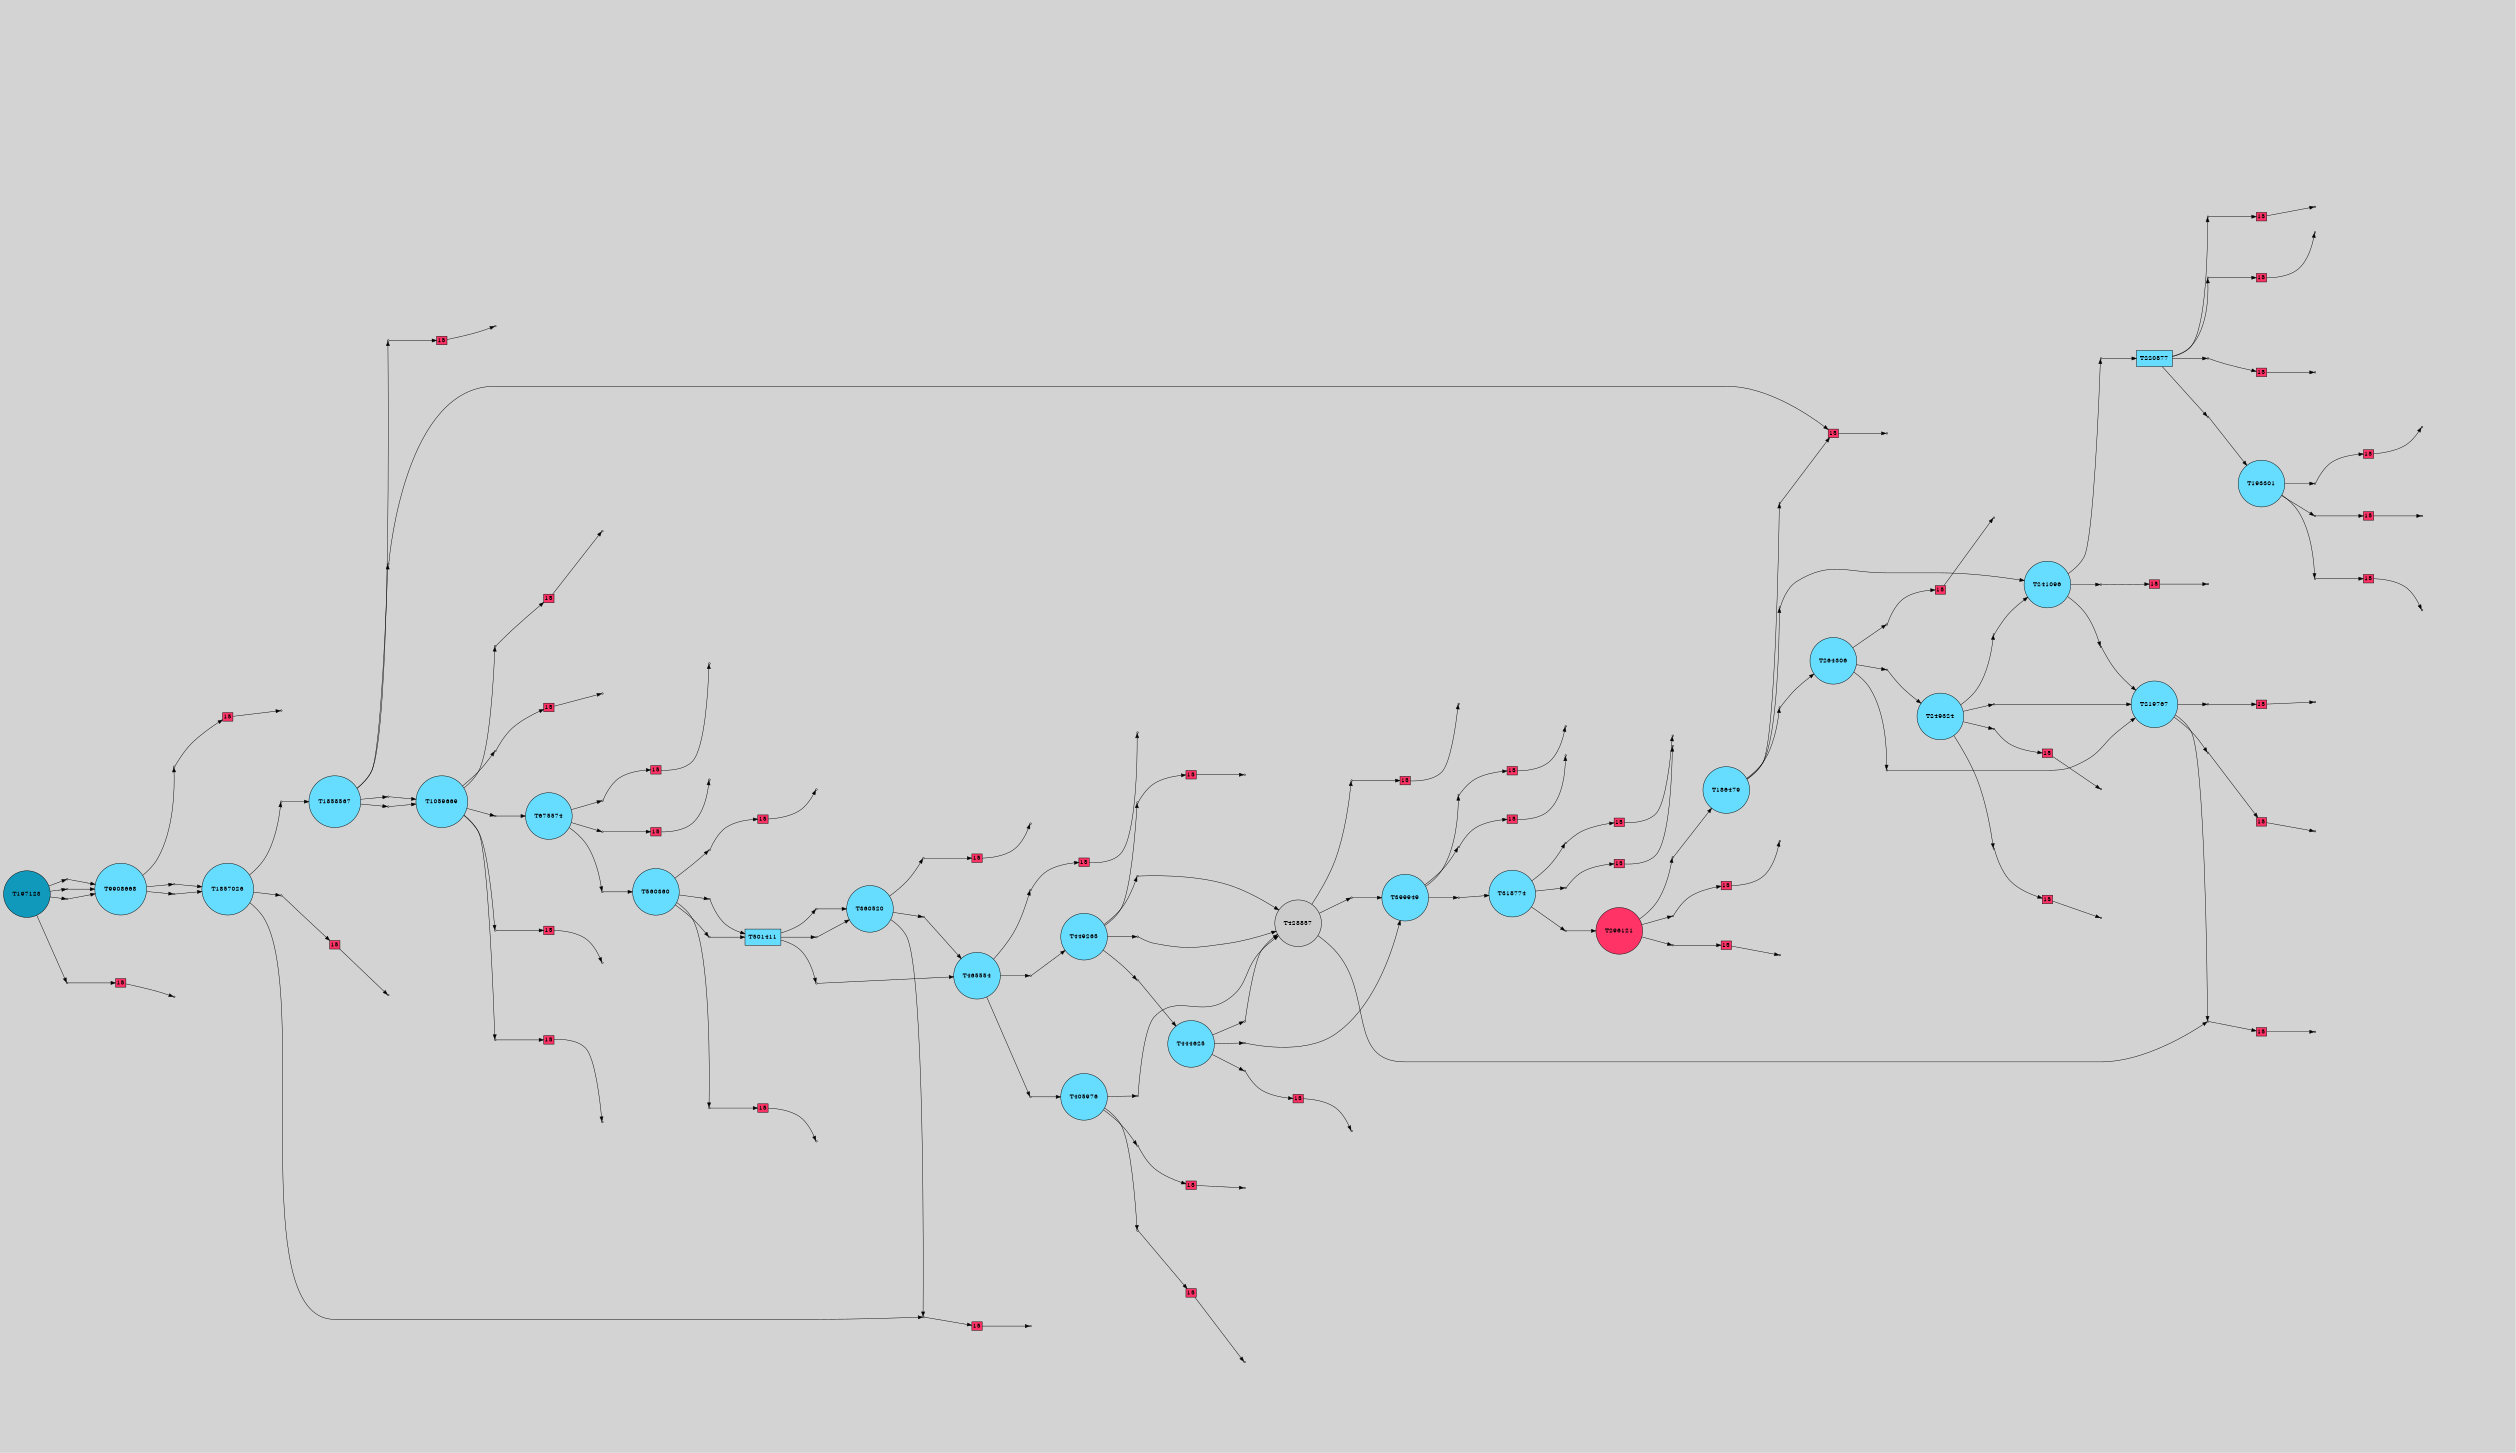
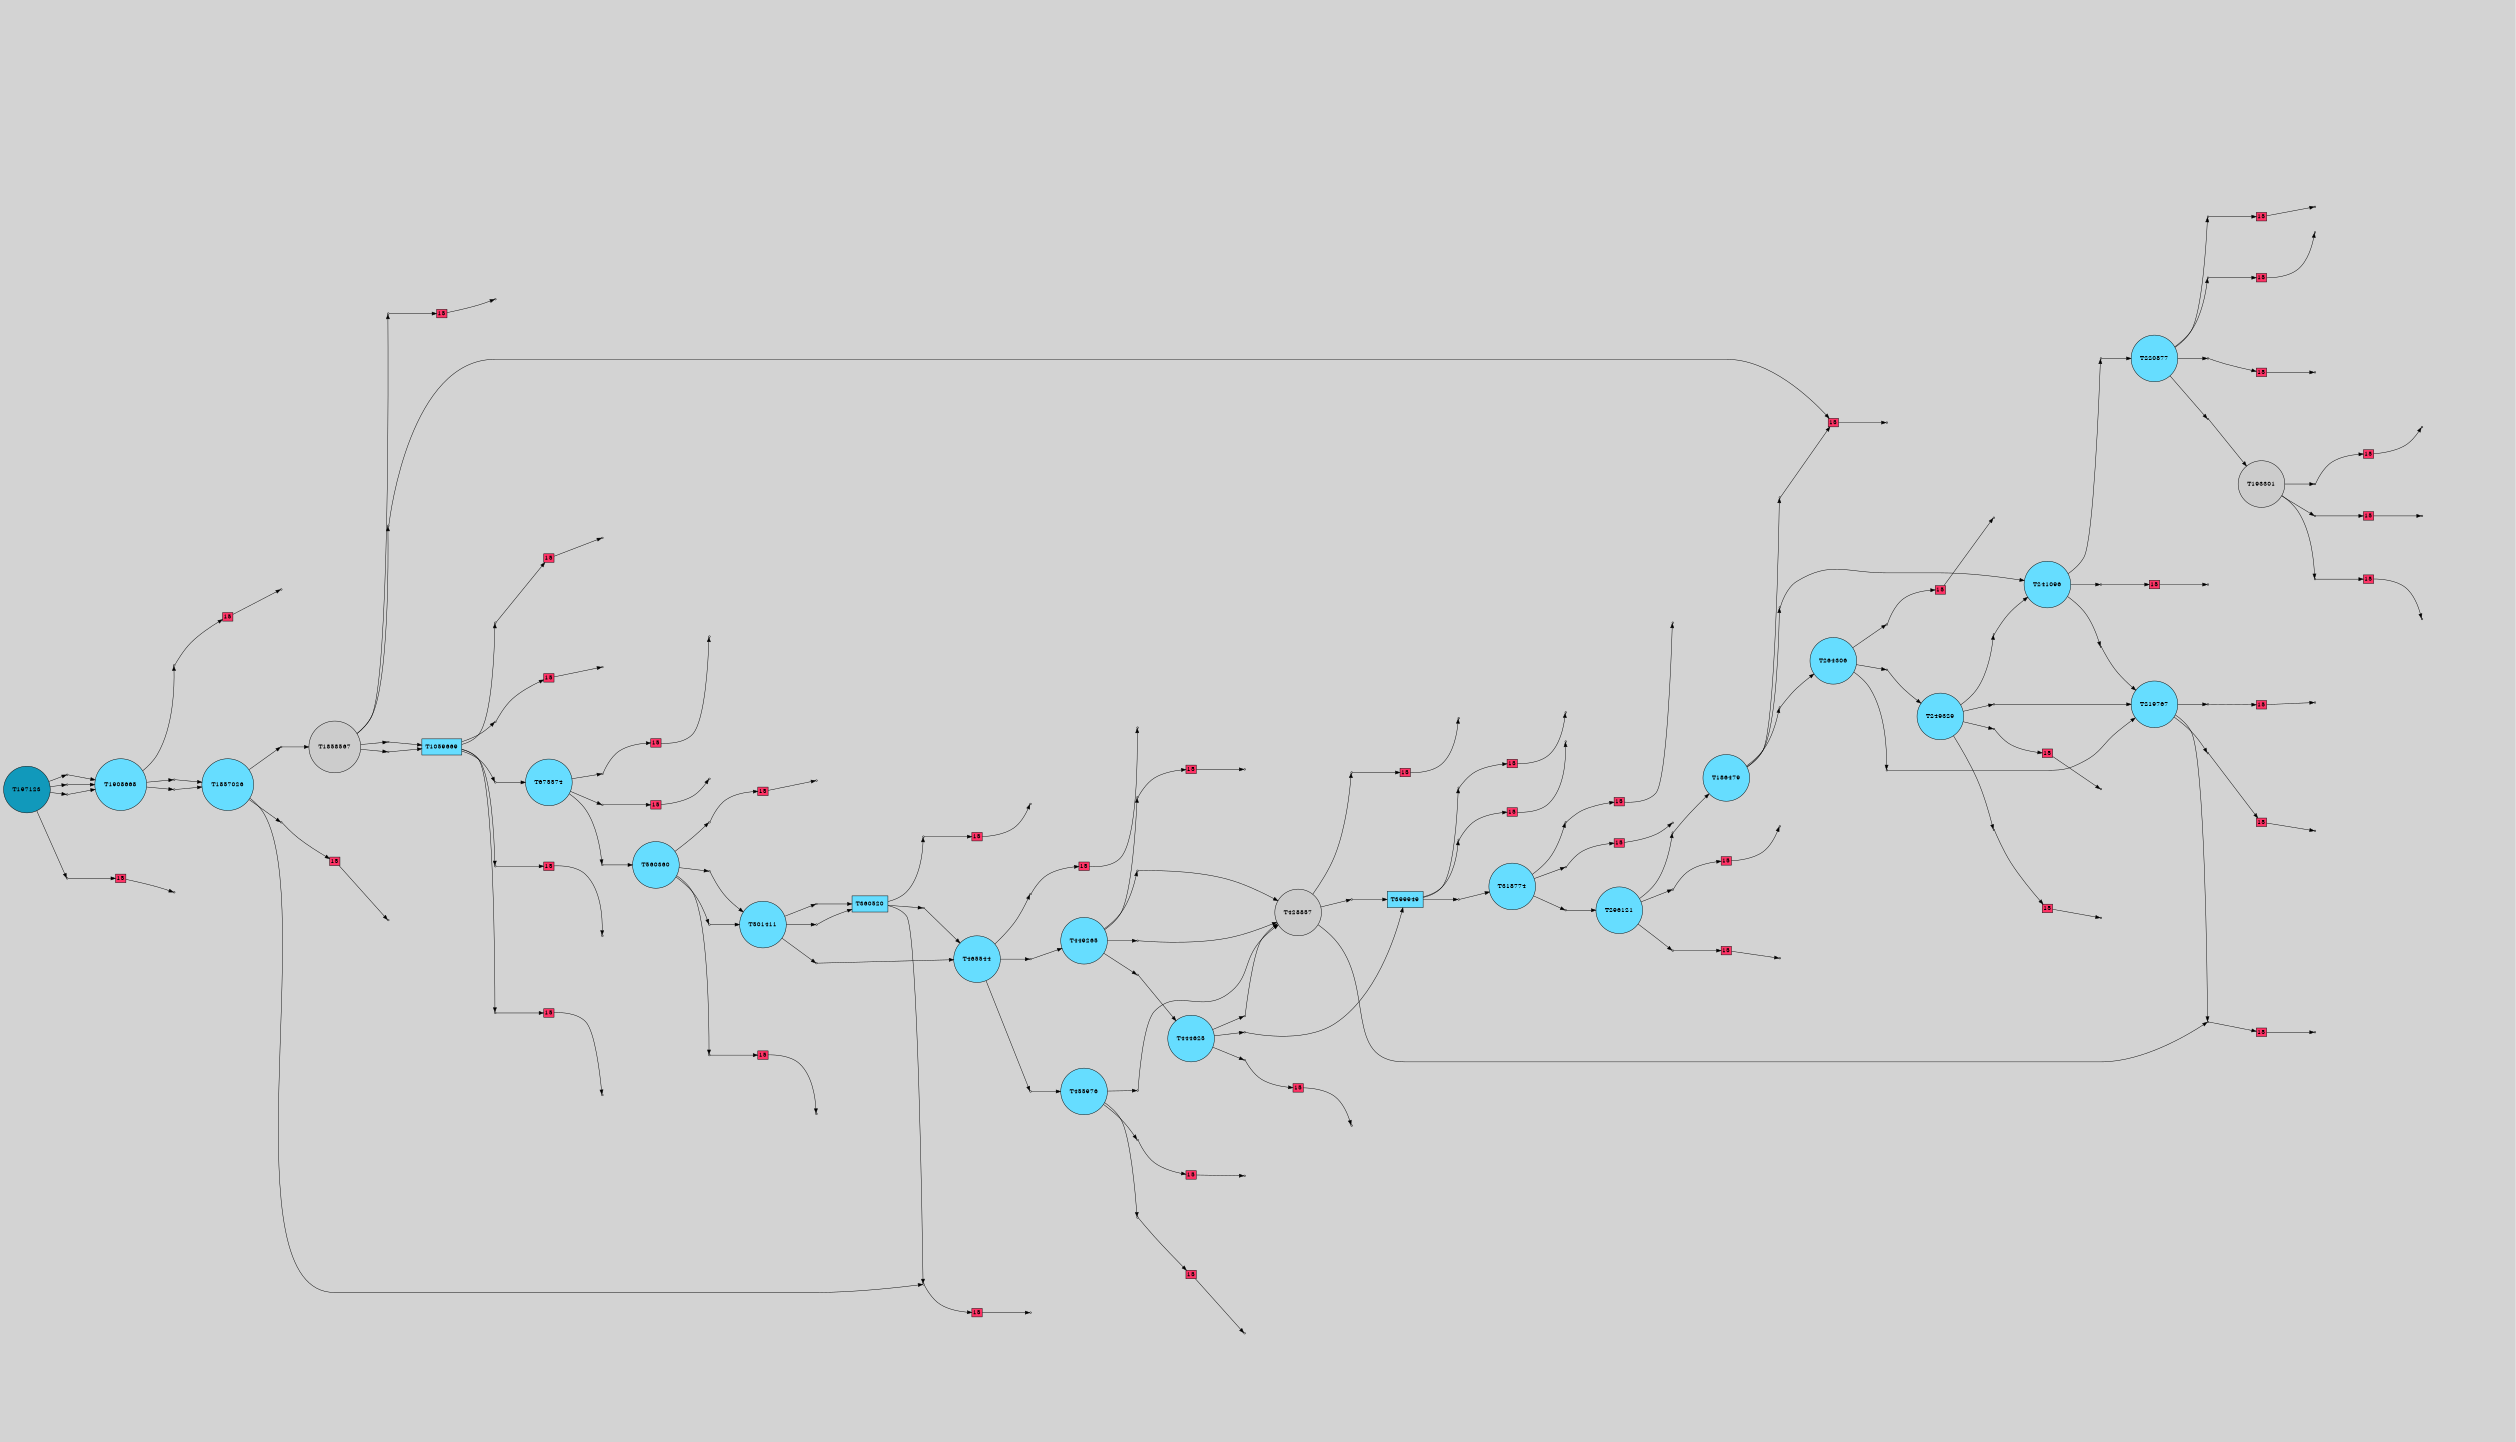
(2154, 358) -> (2154, 358)
(2261, 484) -> (2261, 484)
(1940, 716) -> (1940, 716)
(335, 802) -> (335, 747)
(442, 802) -> (442, 747)
(121, 889) -> (121, 785)
(1405, 898) -> (1405, 899)
(870, 909) -> (870, 904)
(1619, 931) -> (1619, 910)
(763, 937) -> (763, 925)
(977, 976) -> (977, 959)
(1084, 1097) -> (1084, 1091)
